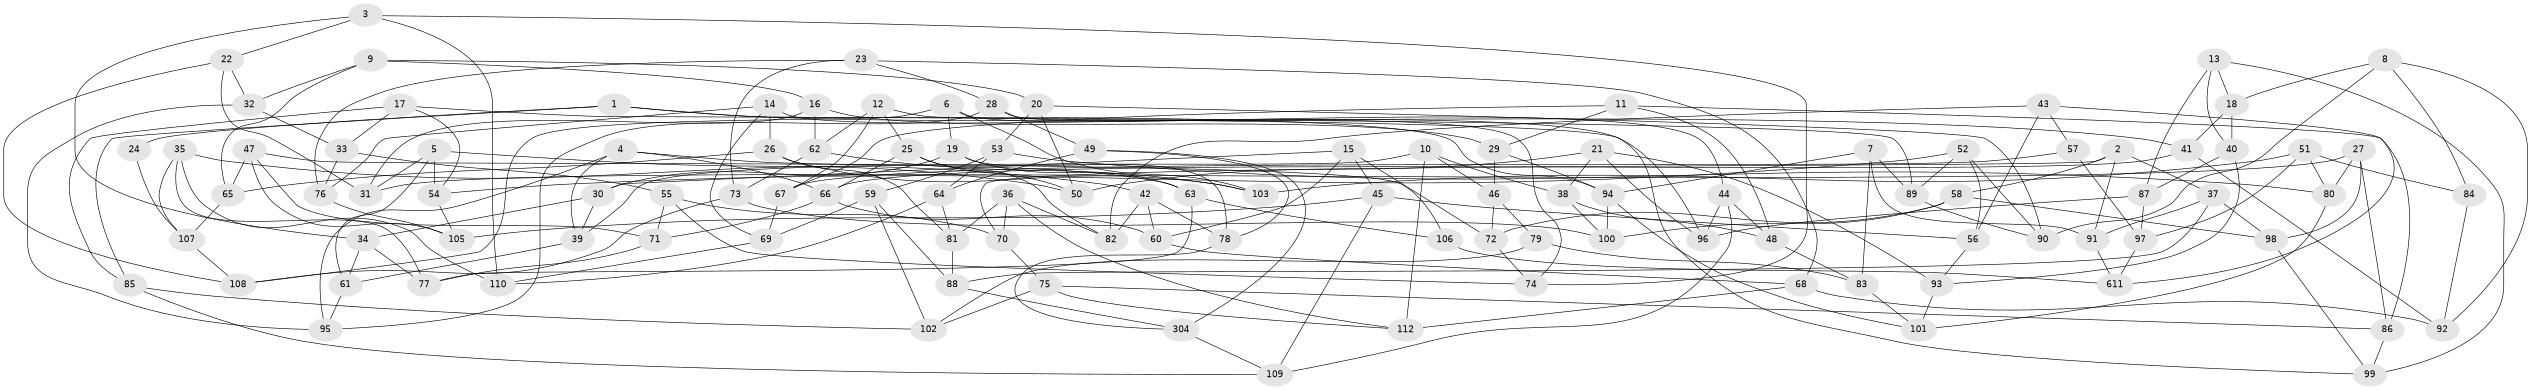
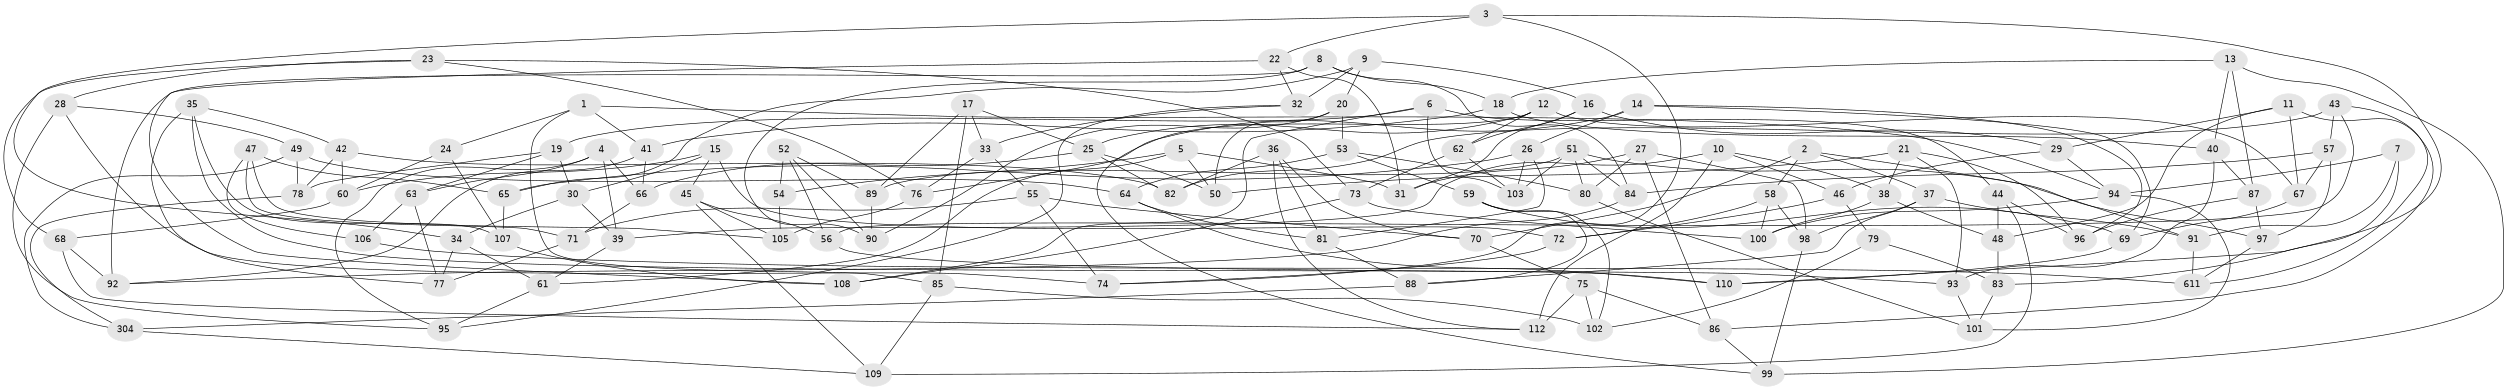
(457, 139) -> (1049, 135)
(1891, 173) -> (1171, 171)
none -> (2013, 173)
(991, 218) -> (411, 165)
